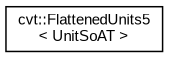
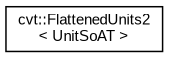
(84, 29) -> (84, 29)
